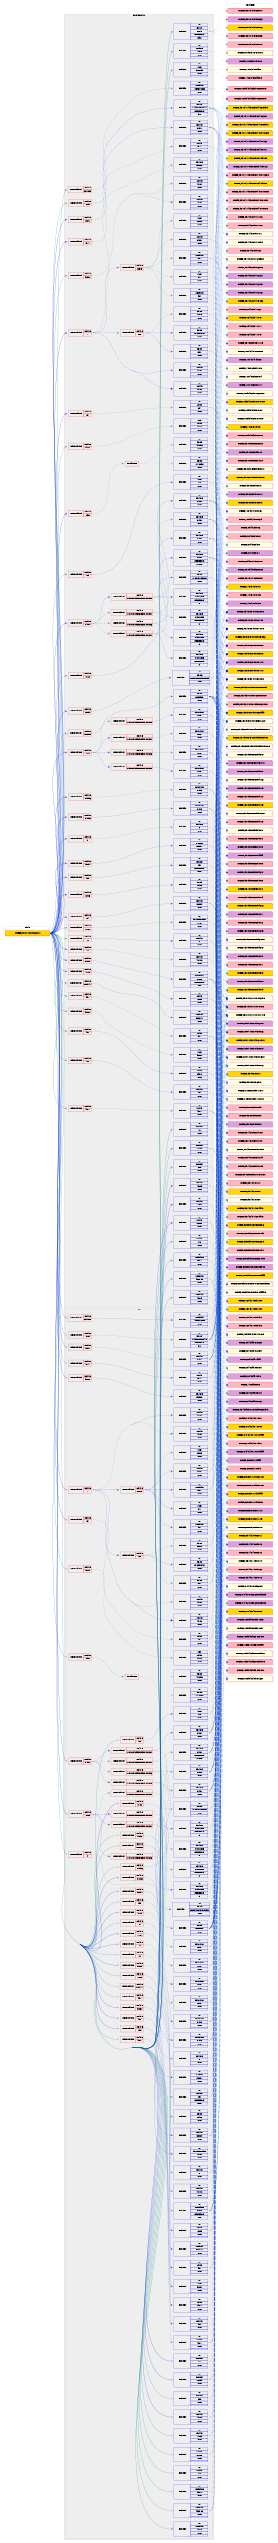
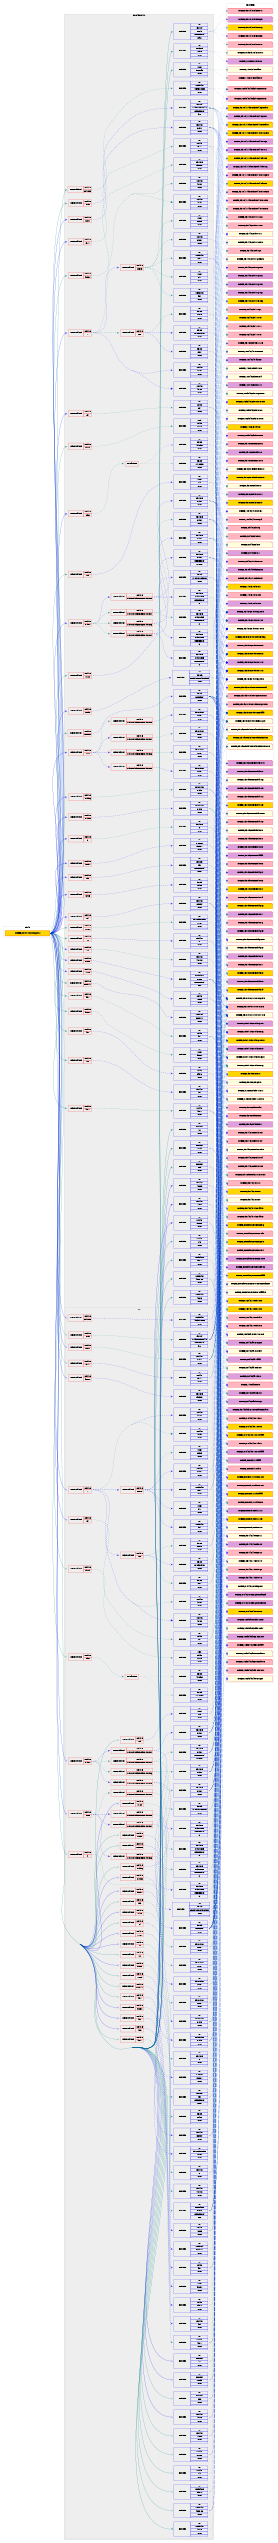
(250, 755) -> none
(250, 1536) -> (250, 1536)
